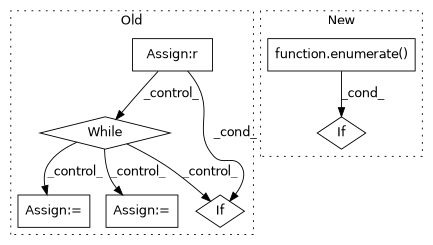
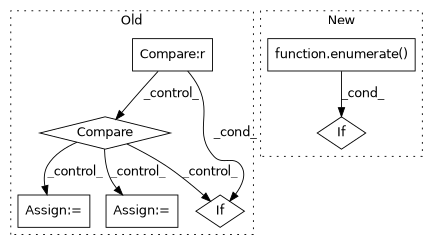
(173, 55) -> (173, 55)
(105, 133) -> (105, 133)
